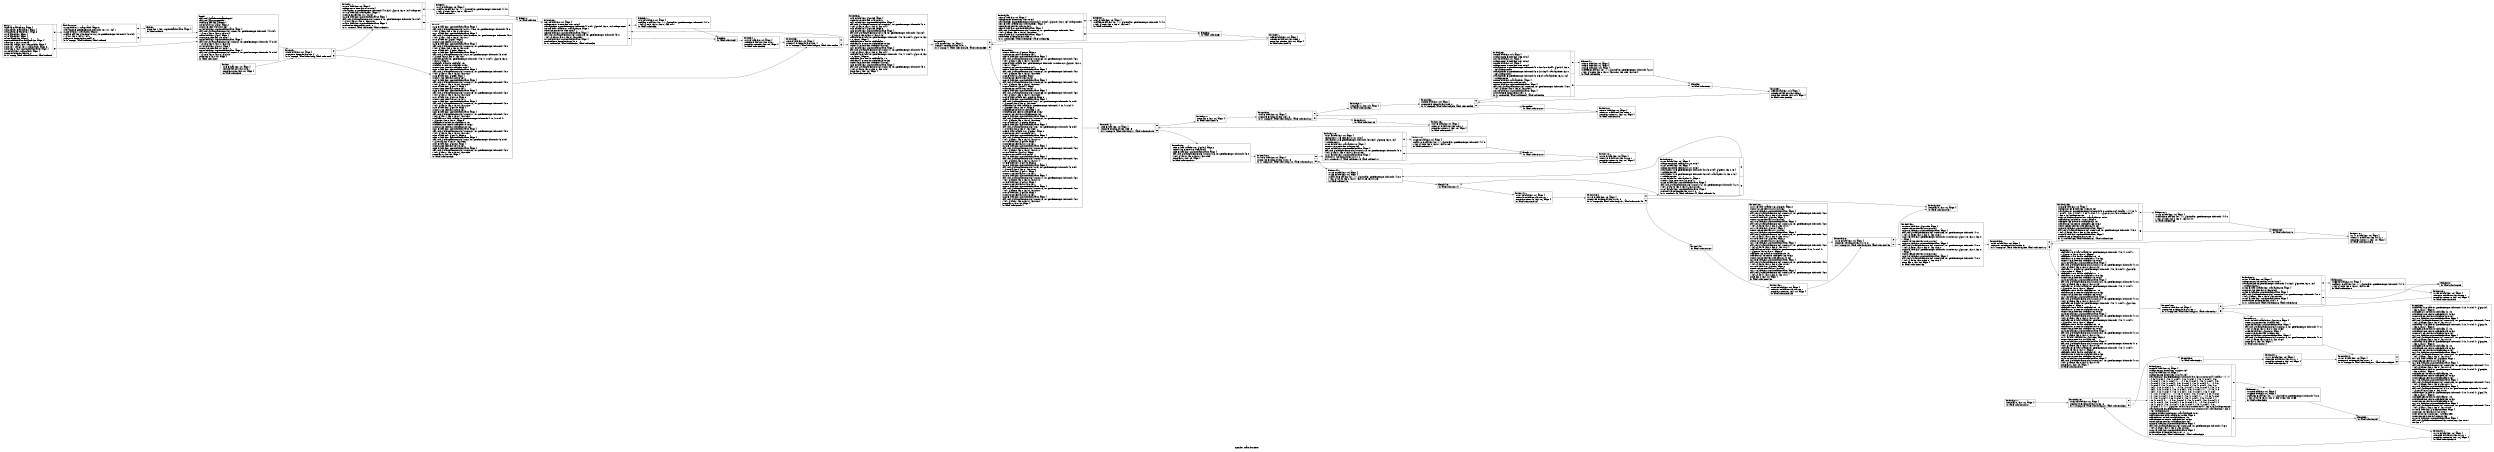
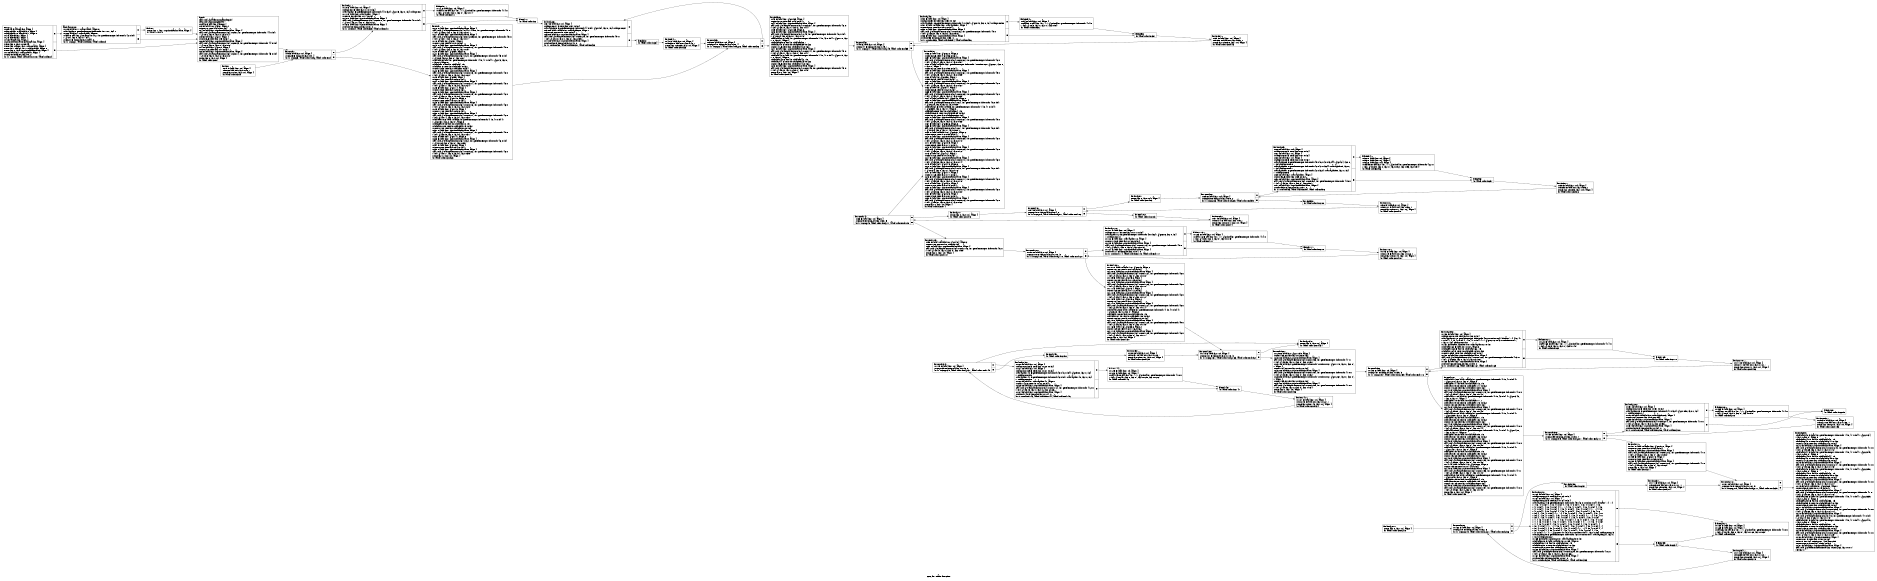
(673, 22) -> none
(1090, 128) -> (905, 196)
(1321, 165) -> (1091, 275)
(2332, 409) -> (1695, 539)
